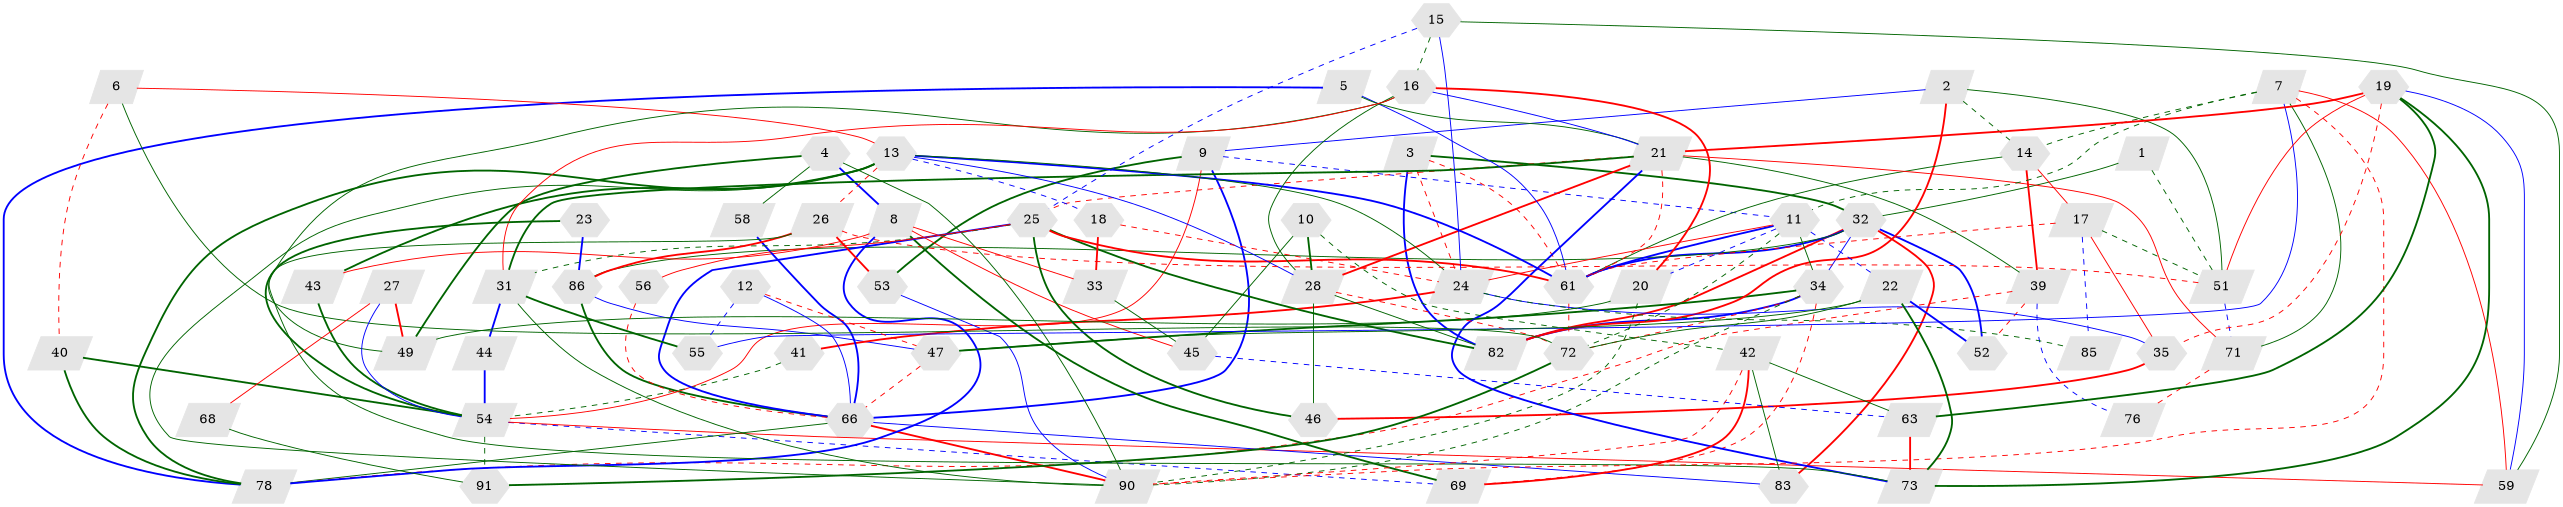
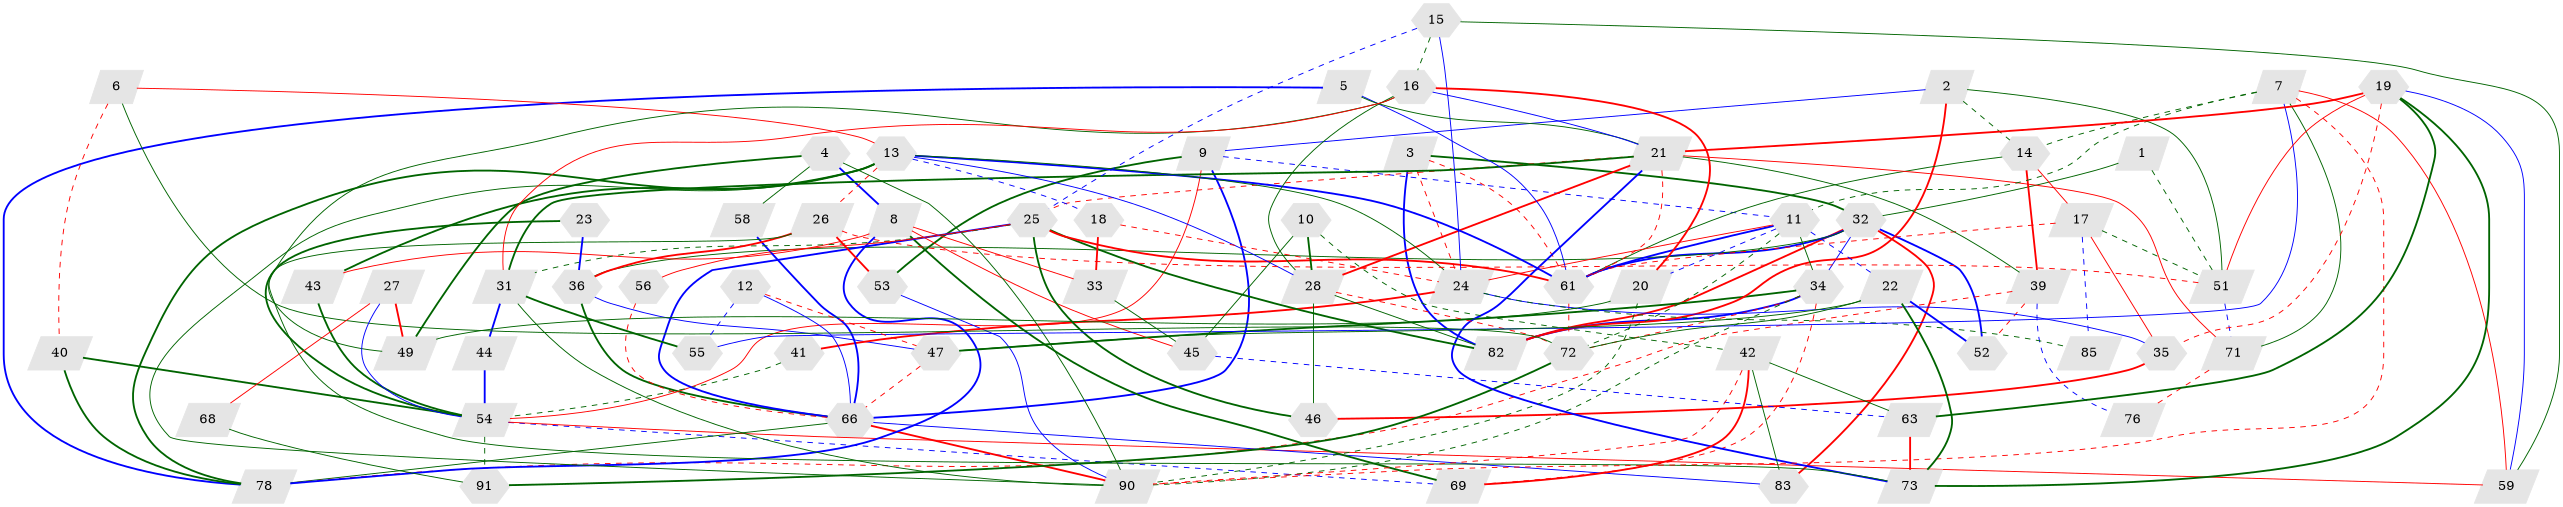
(577, 287) -> (577, 287)
